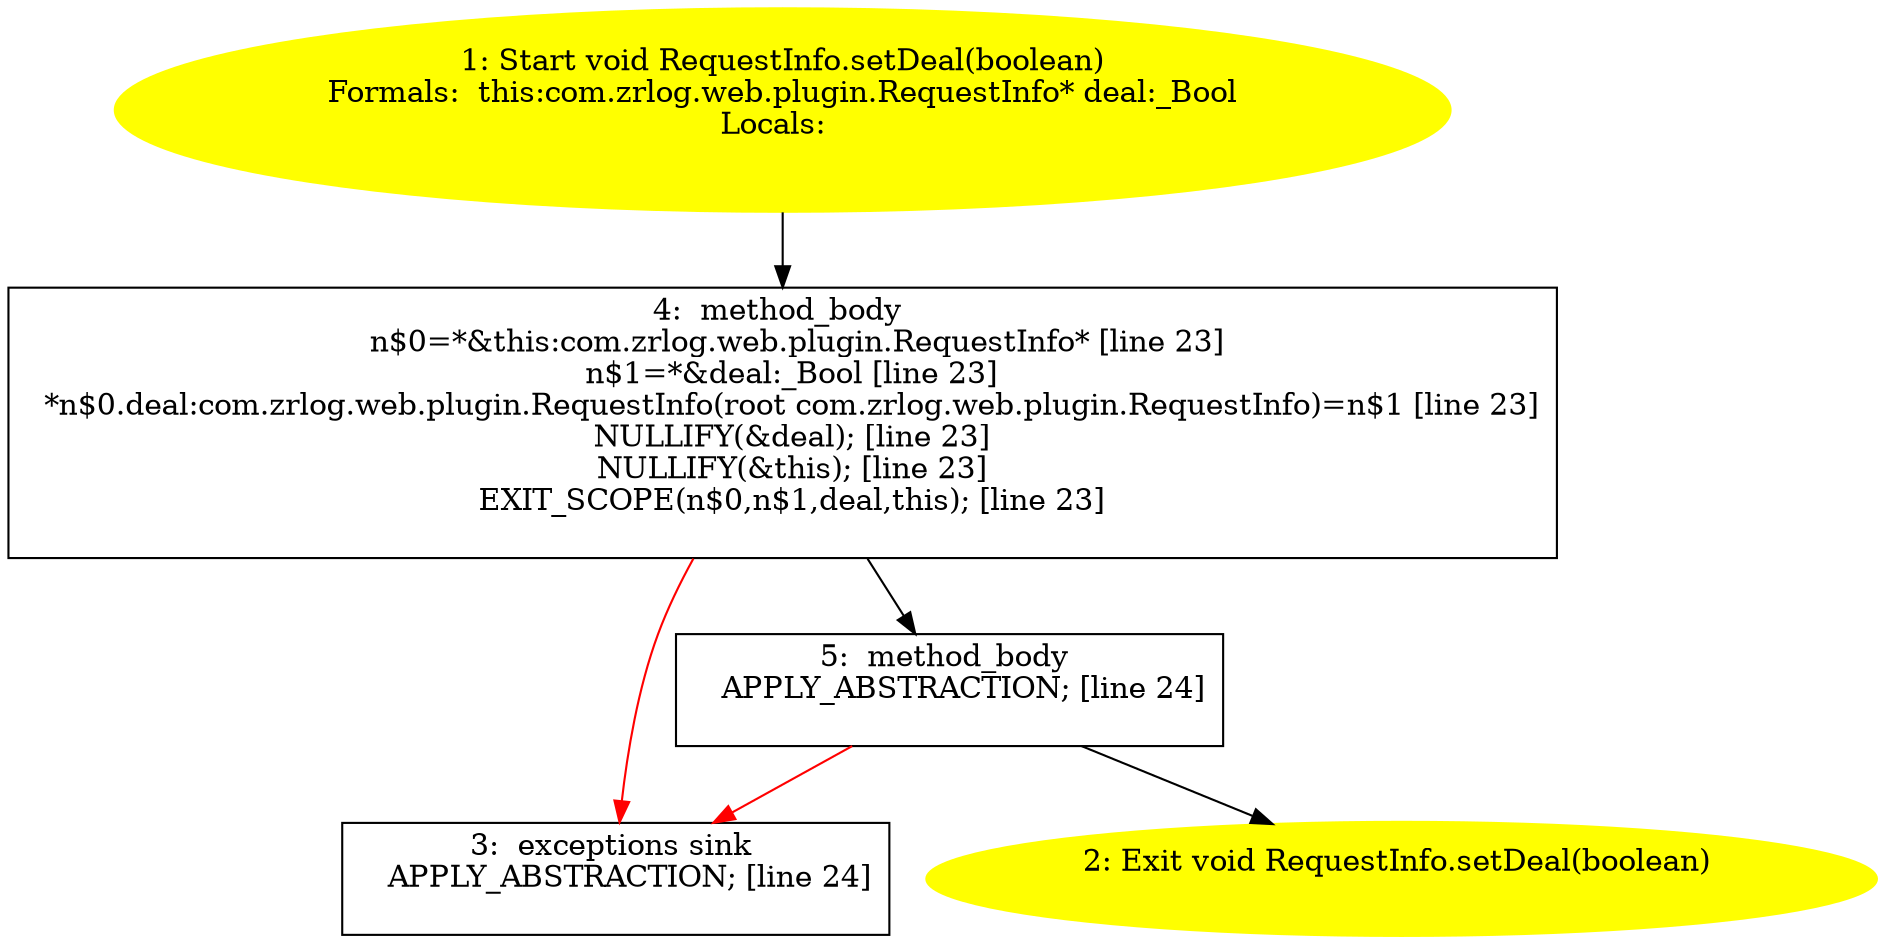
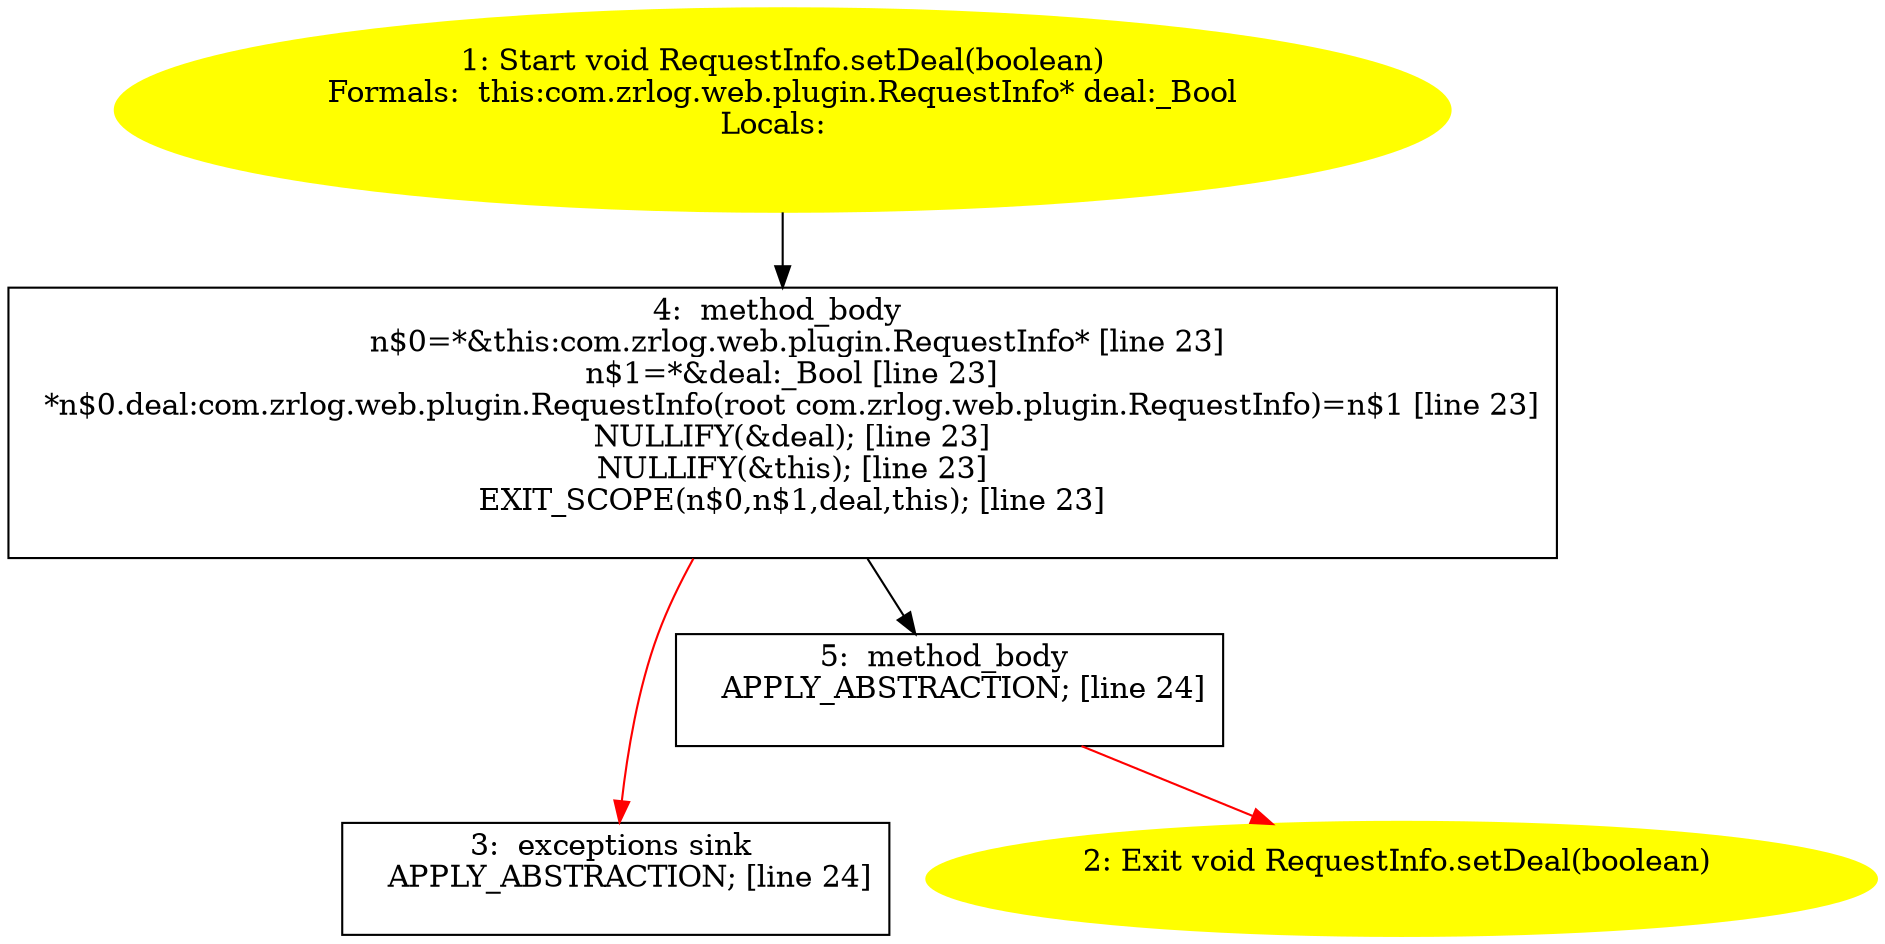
(792, 779) -> none
(1167, 781) -> (1167, 781)
